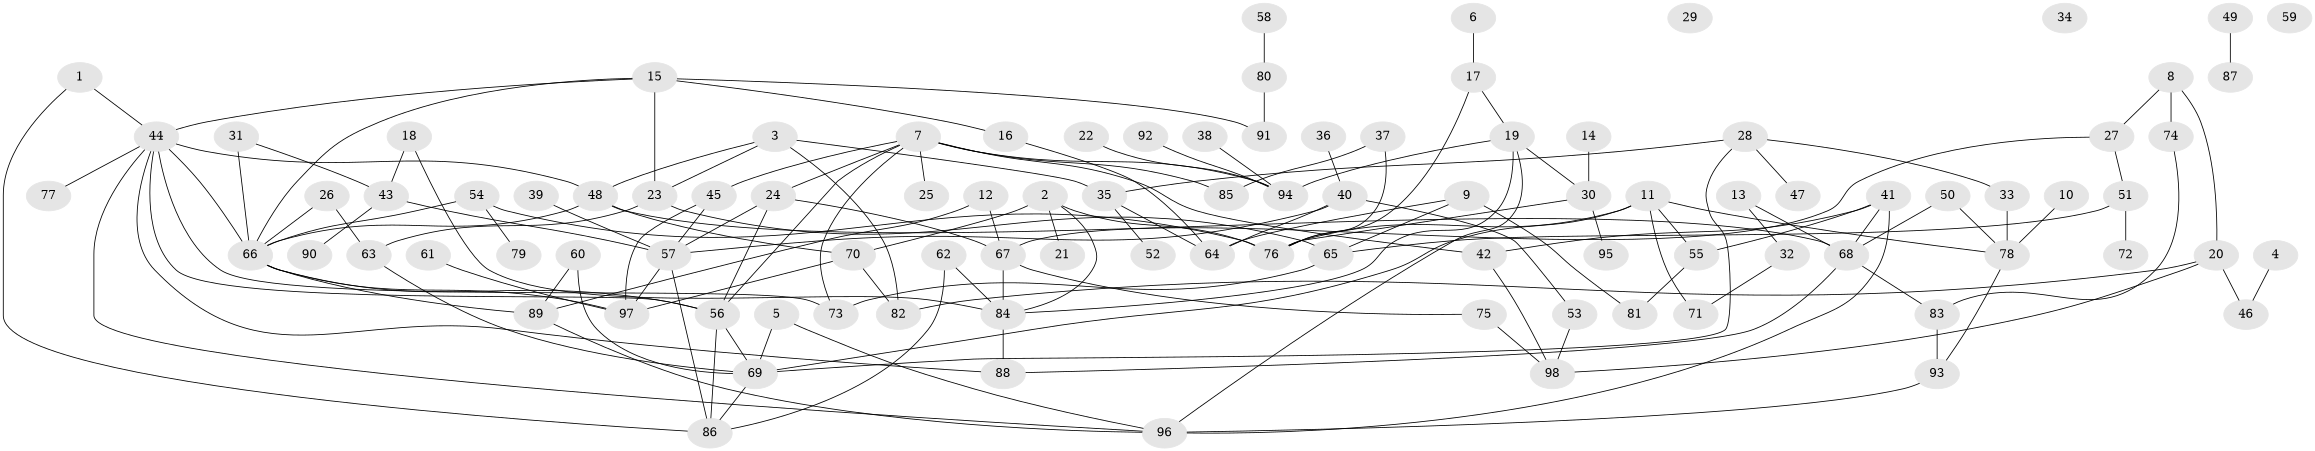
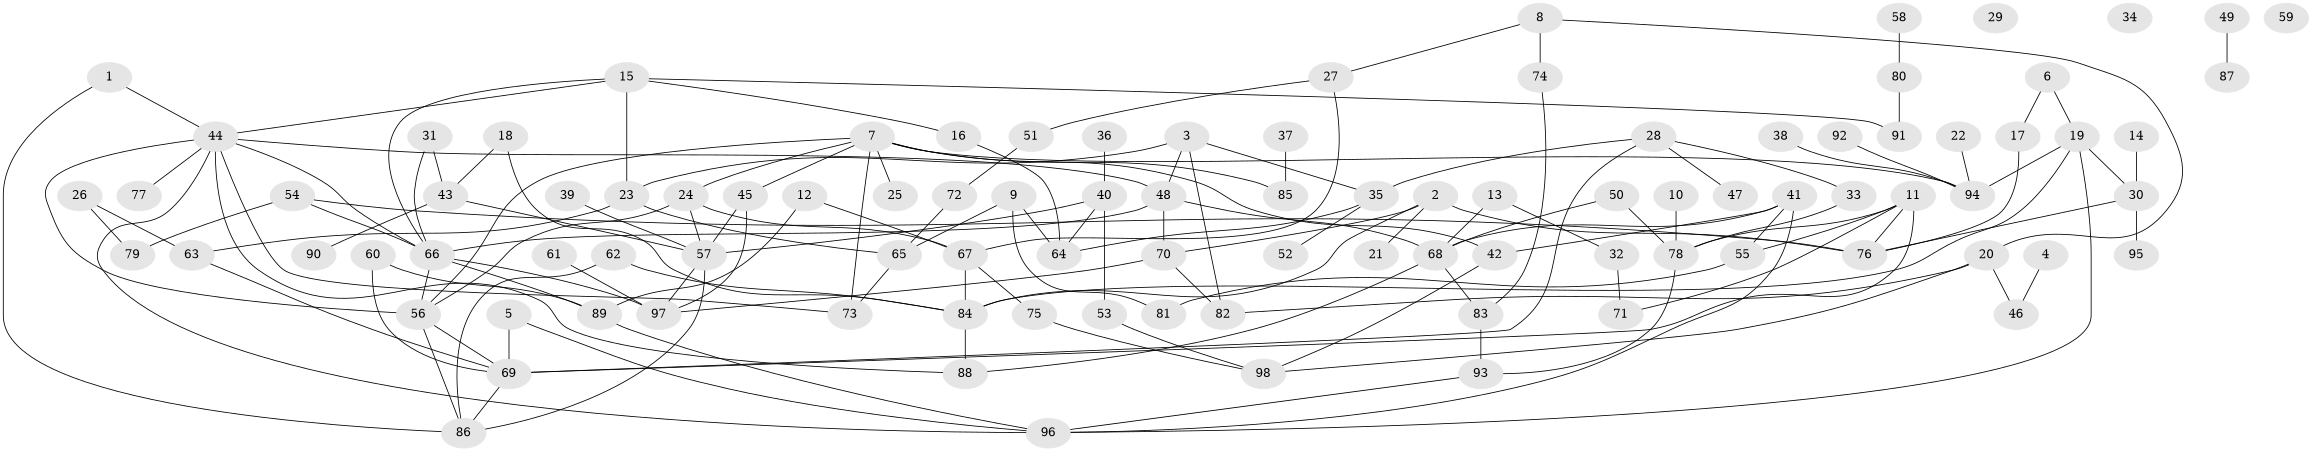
(1493, 107) -> (2062, 107)
(1382, 198) -> none
(289, 226) -> (106, 226)
(1903, 231) -> (933, 219)
